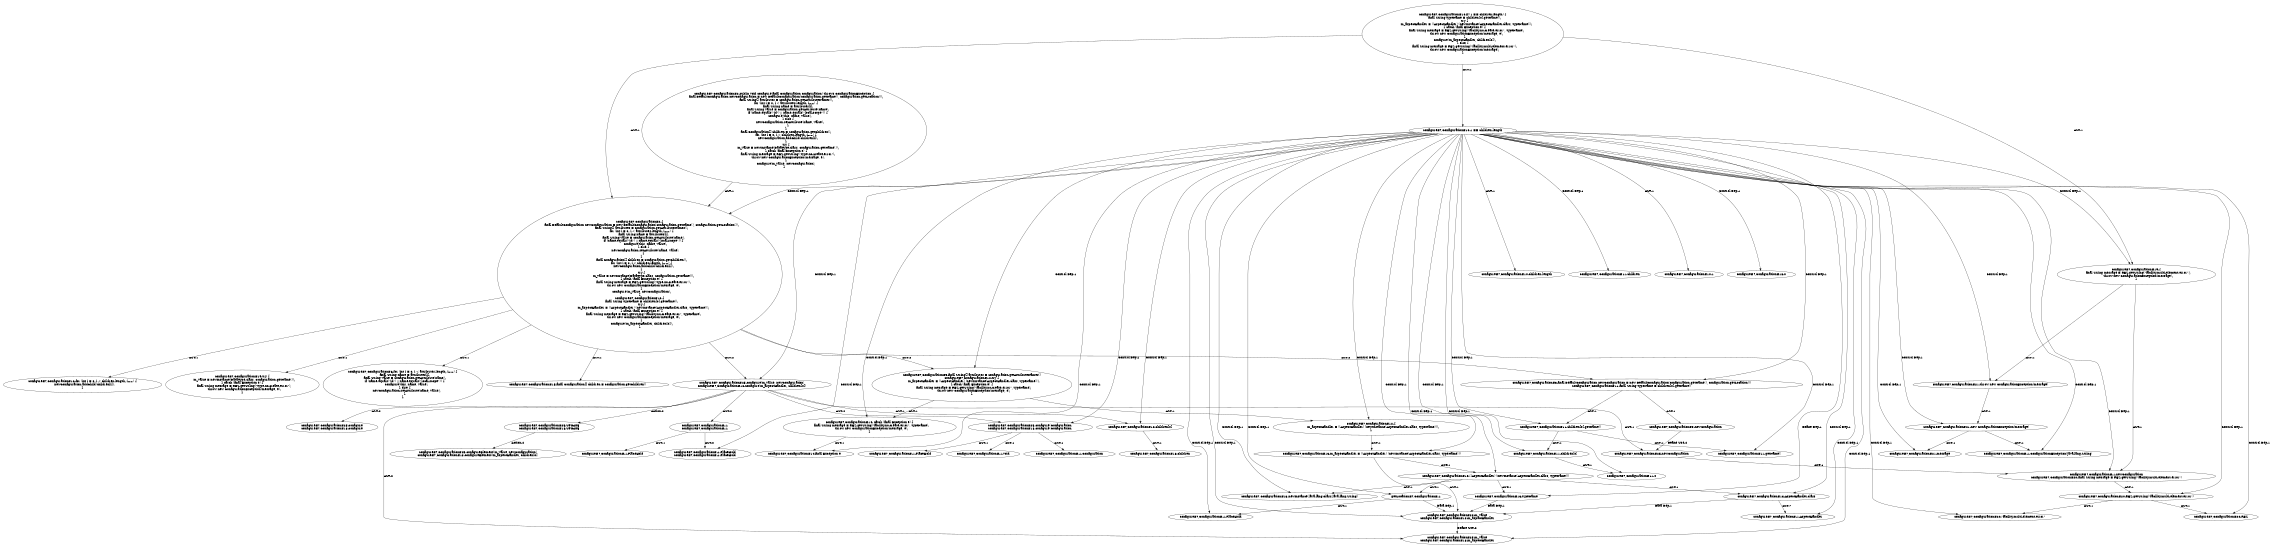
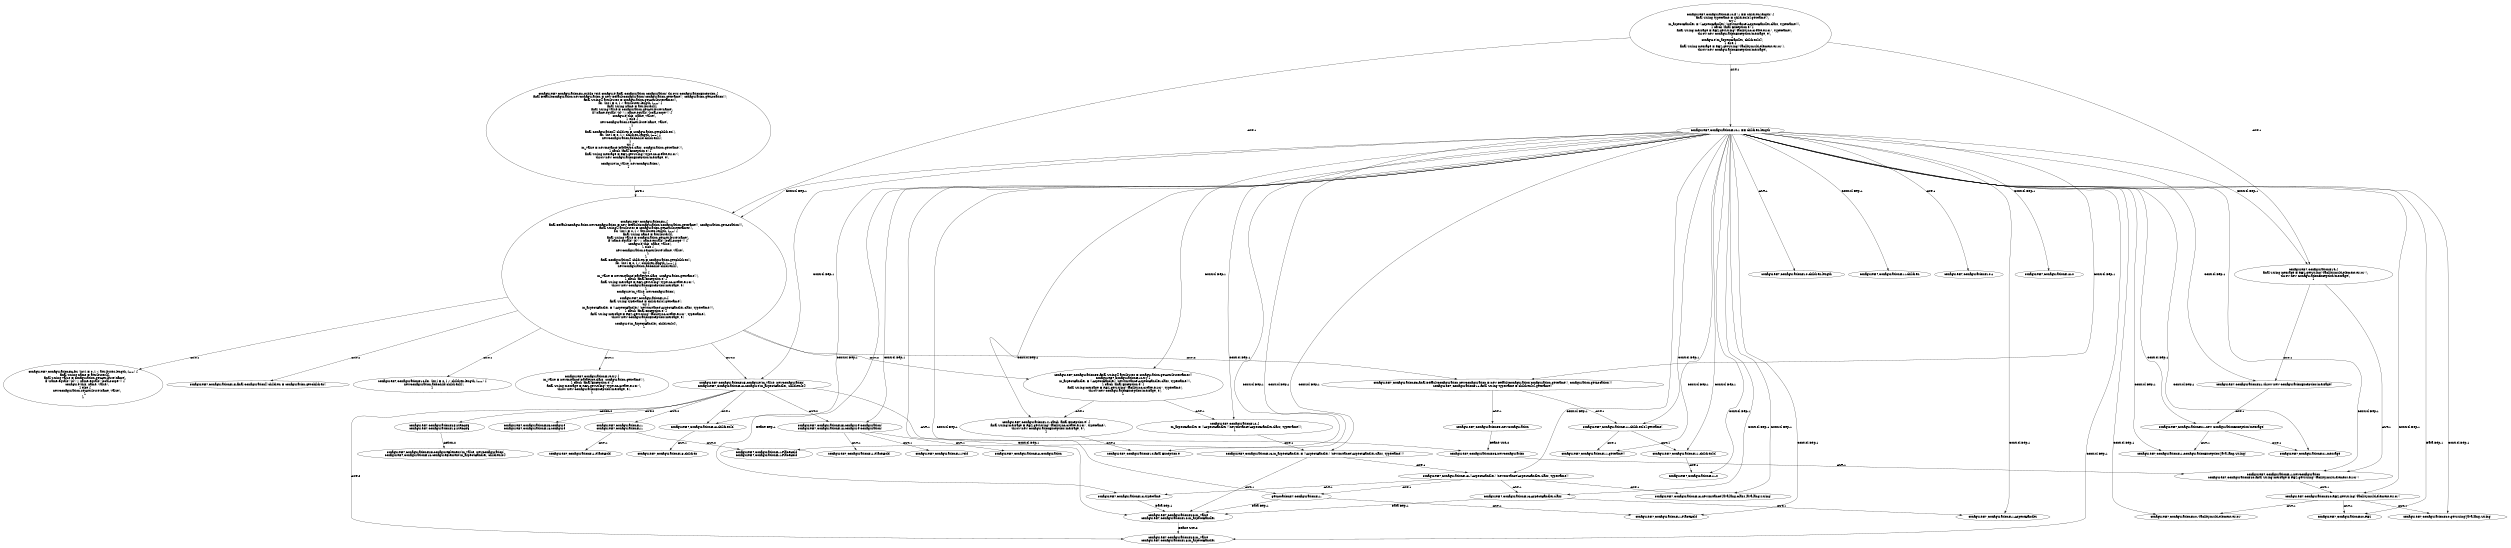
(2260, 443) -> (2435, 443)
(1069, 454) -> (1028, 454)
(1787, 506) -> (1782, 506)
none -> (2447, 517)
